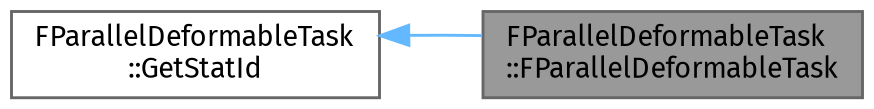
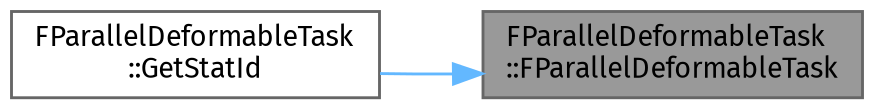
(446, 35) -> (416, 74)
